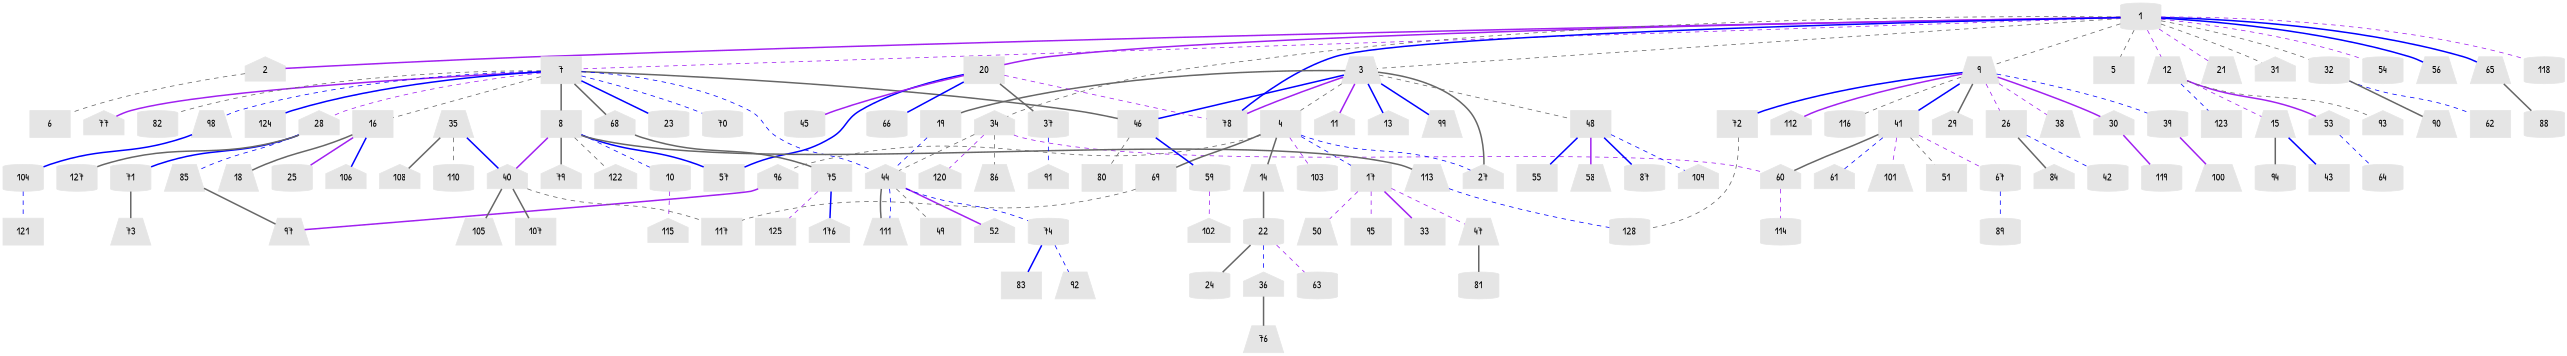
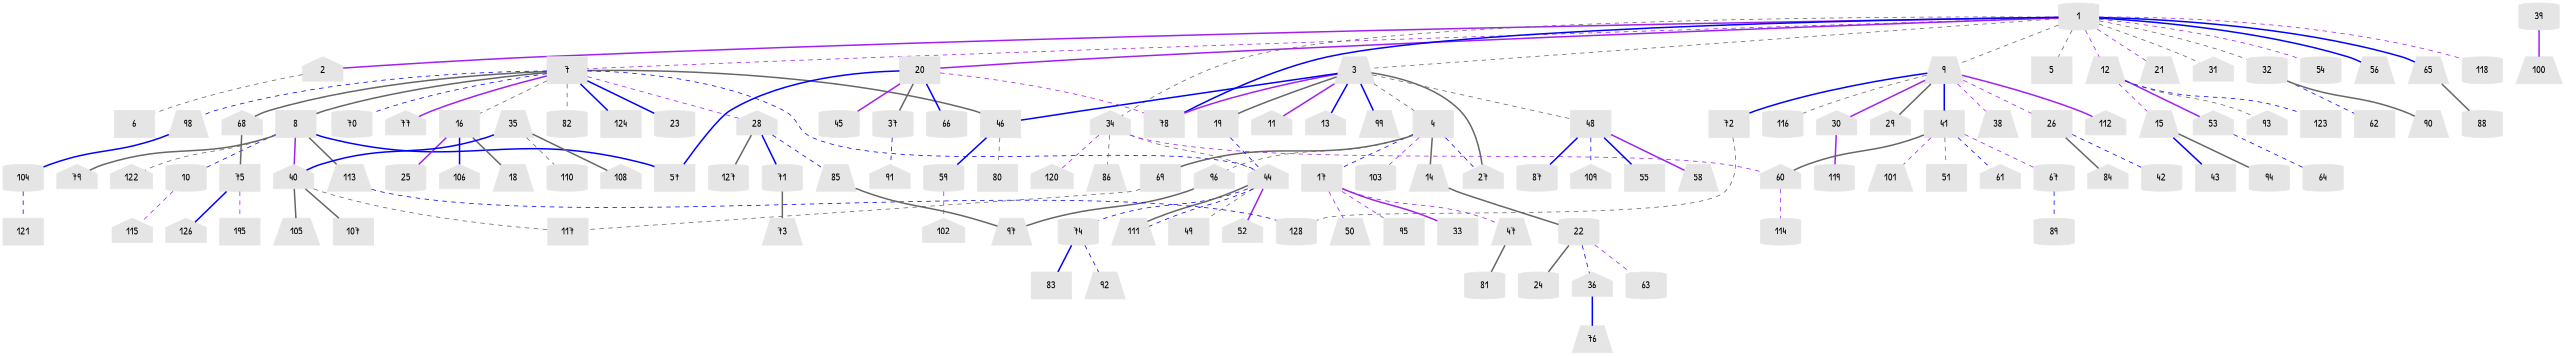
(2073, 91) -> none
(532, 211) -> (1110, 207)
(776, 232) -> (240, 232)
(829, 232) -> (186, 232)
(1264, 311) -> (1592, 311)
